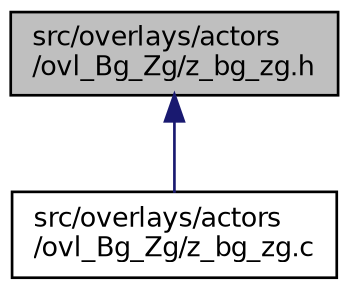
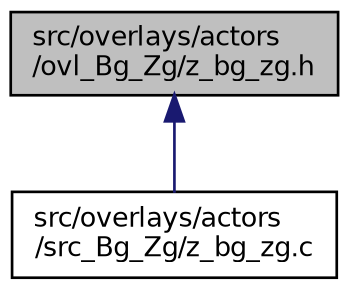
(174, 235) -> (174, 235)
